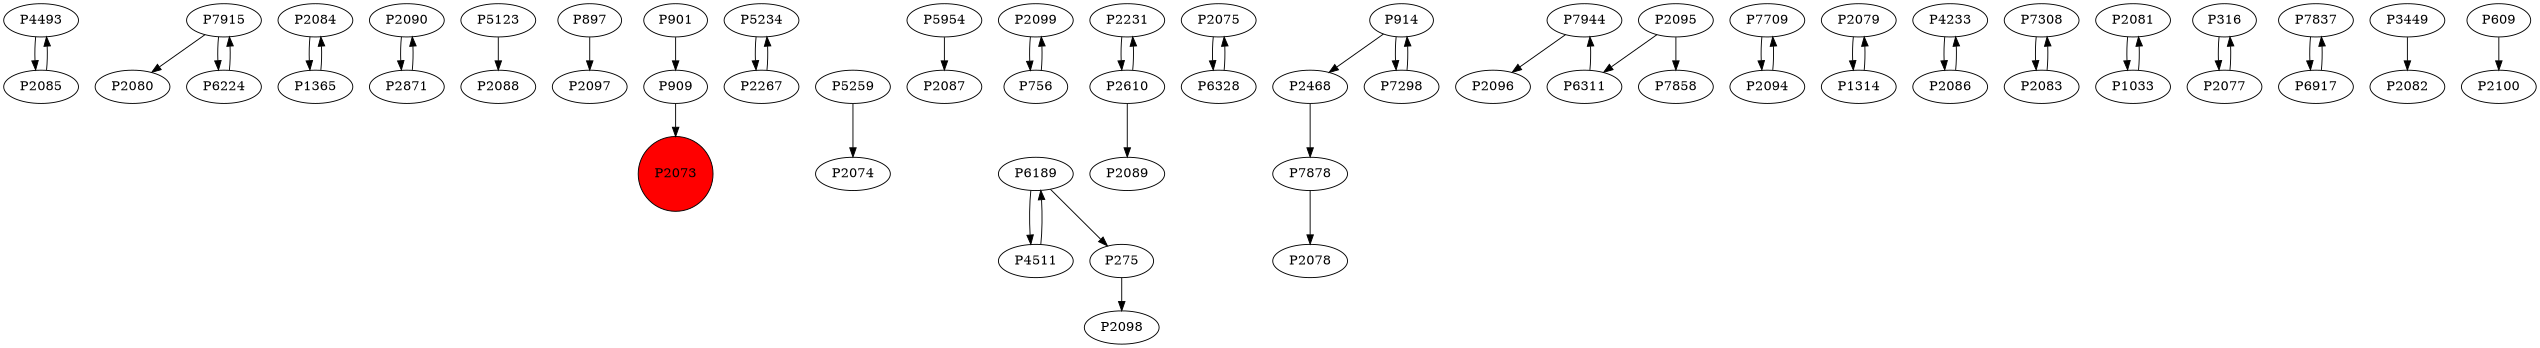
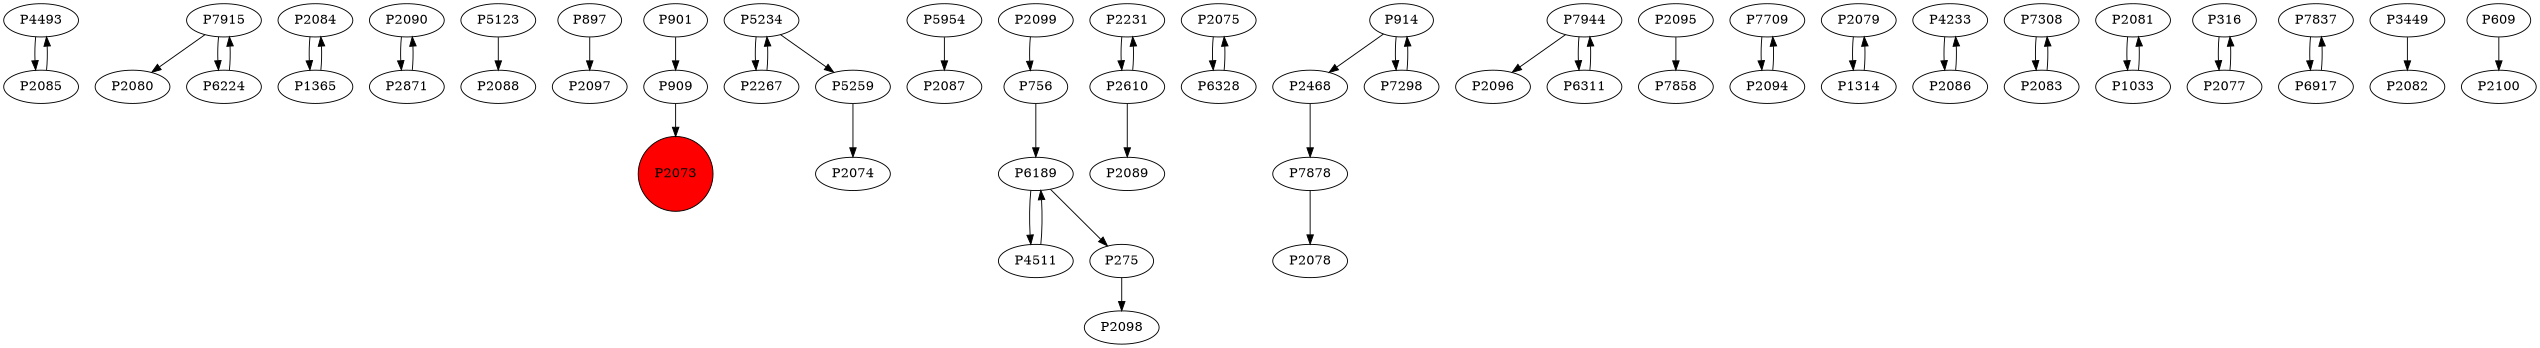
none -> (803, 51)
(1634, 51) -> (1578, 49)
(1042, 58) -> (1036, 126)
